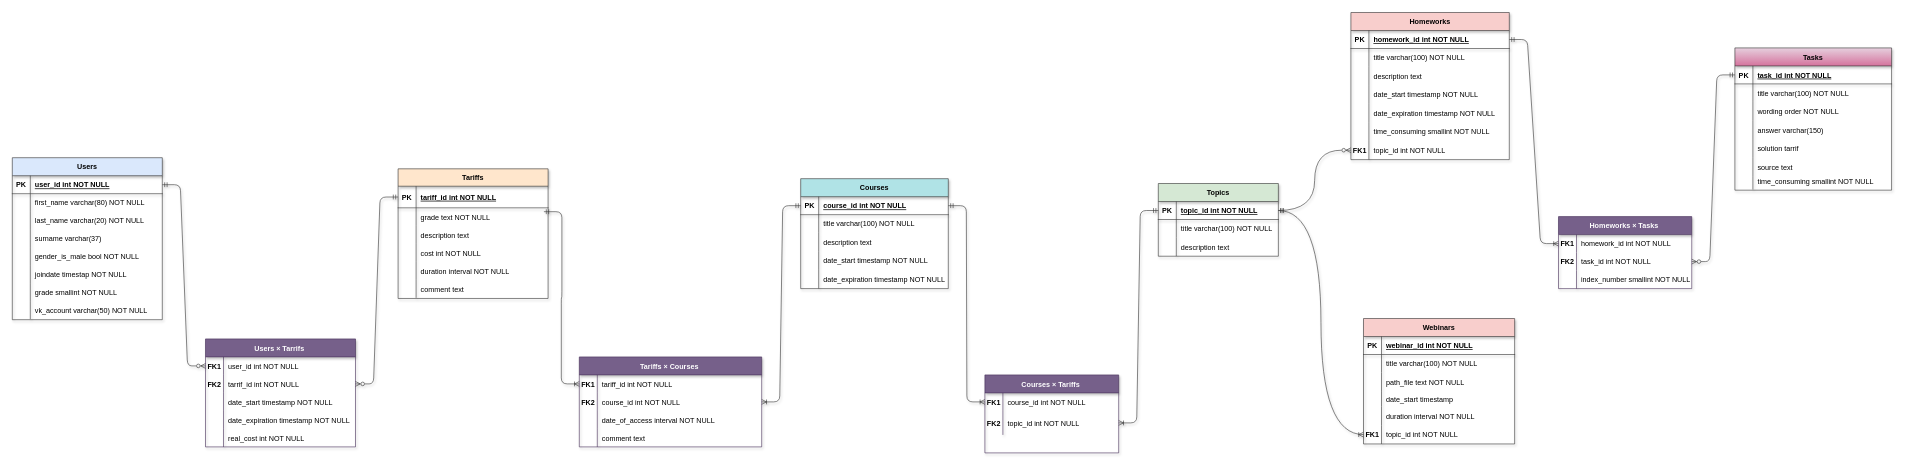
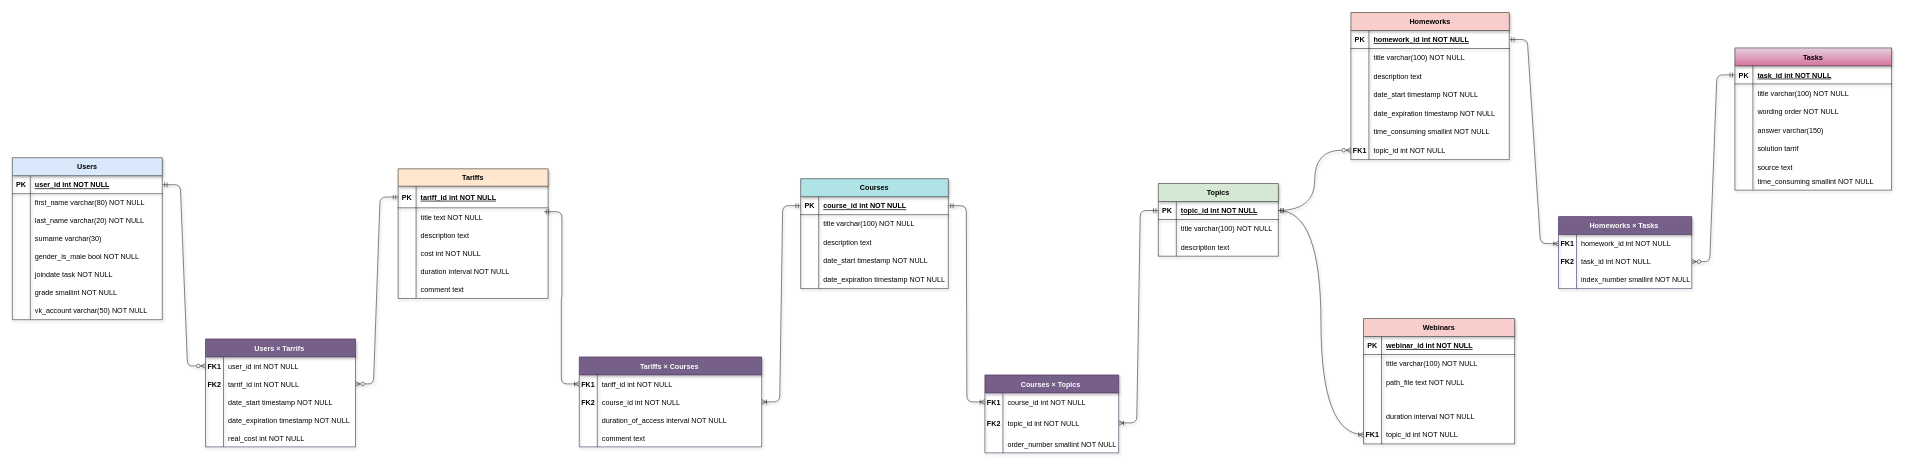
(457, 217) -> (455, 217)
(72, 238) -> (72, 238)
(83, 274) -> (75, 274)
(1052, 384) -> (1052, 384)
(1448, 399) -> none
(662, 420) -> (669, 420)
none -> (1061, 444)
